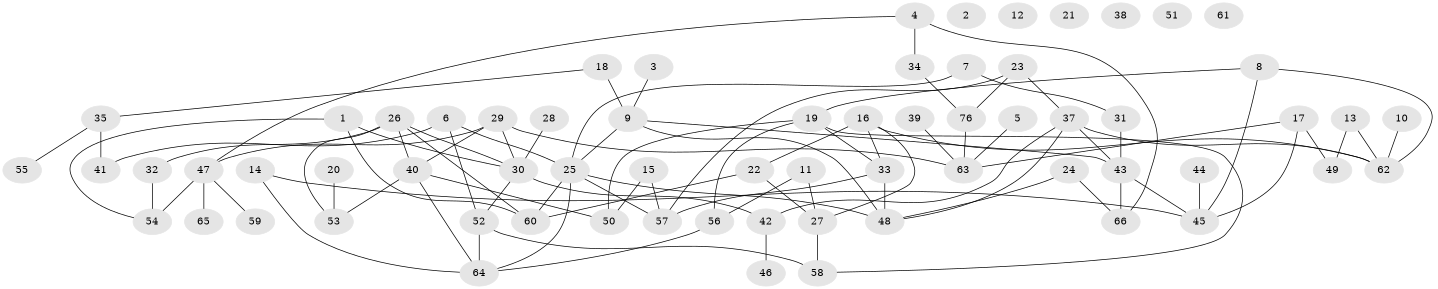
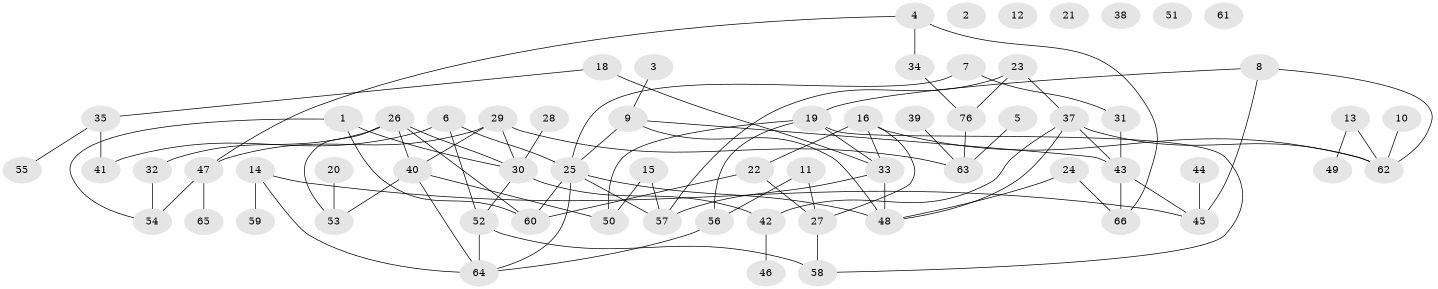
(615, 93) -> (742, 121)
(1299, 119) -> none
(230, 196) -> (255, 196)
